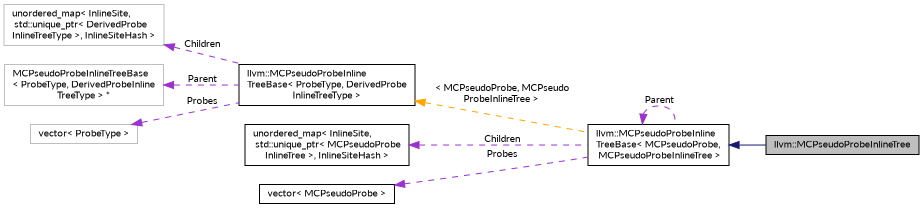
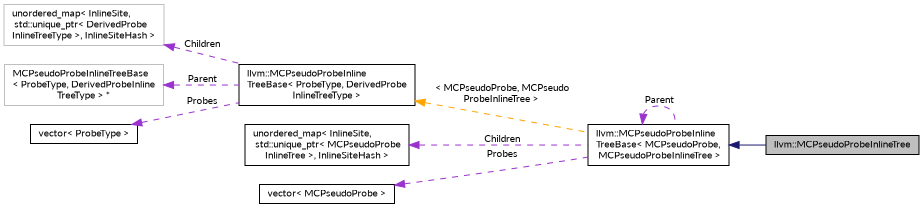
(84, 134) -> (84, 134)
